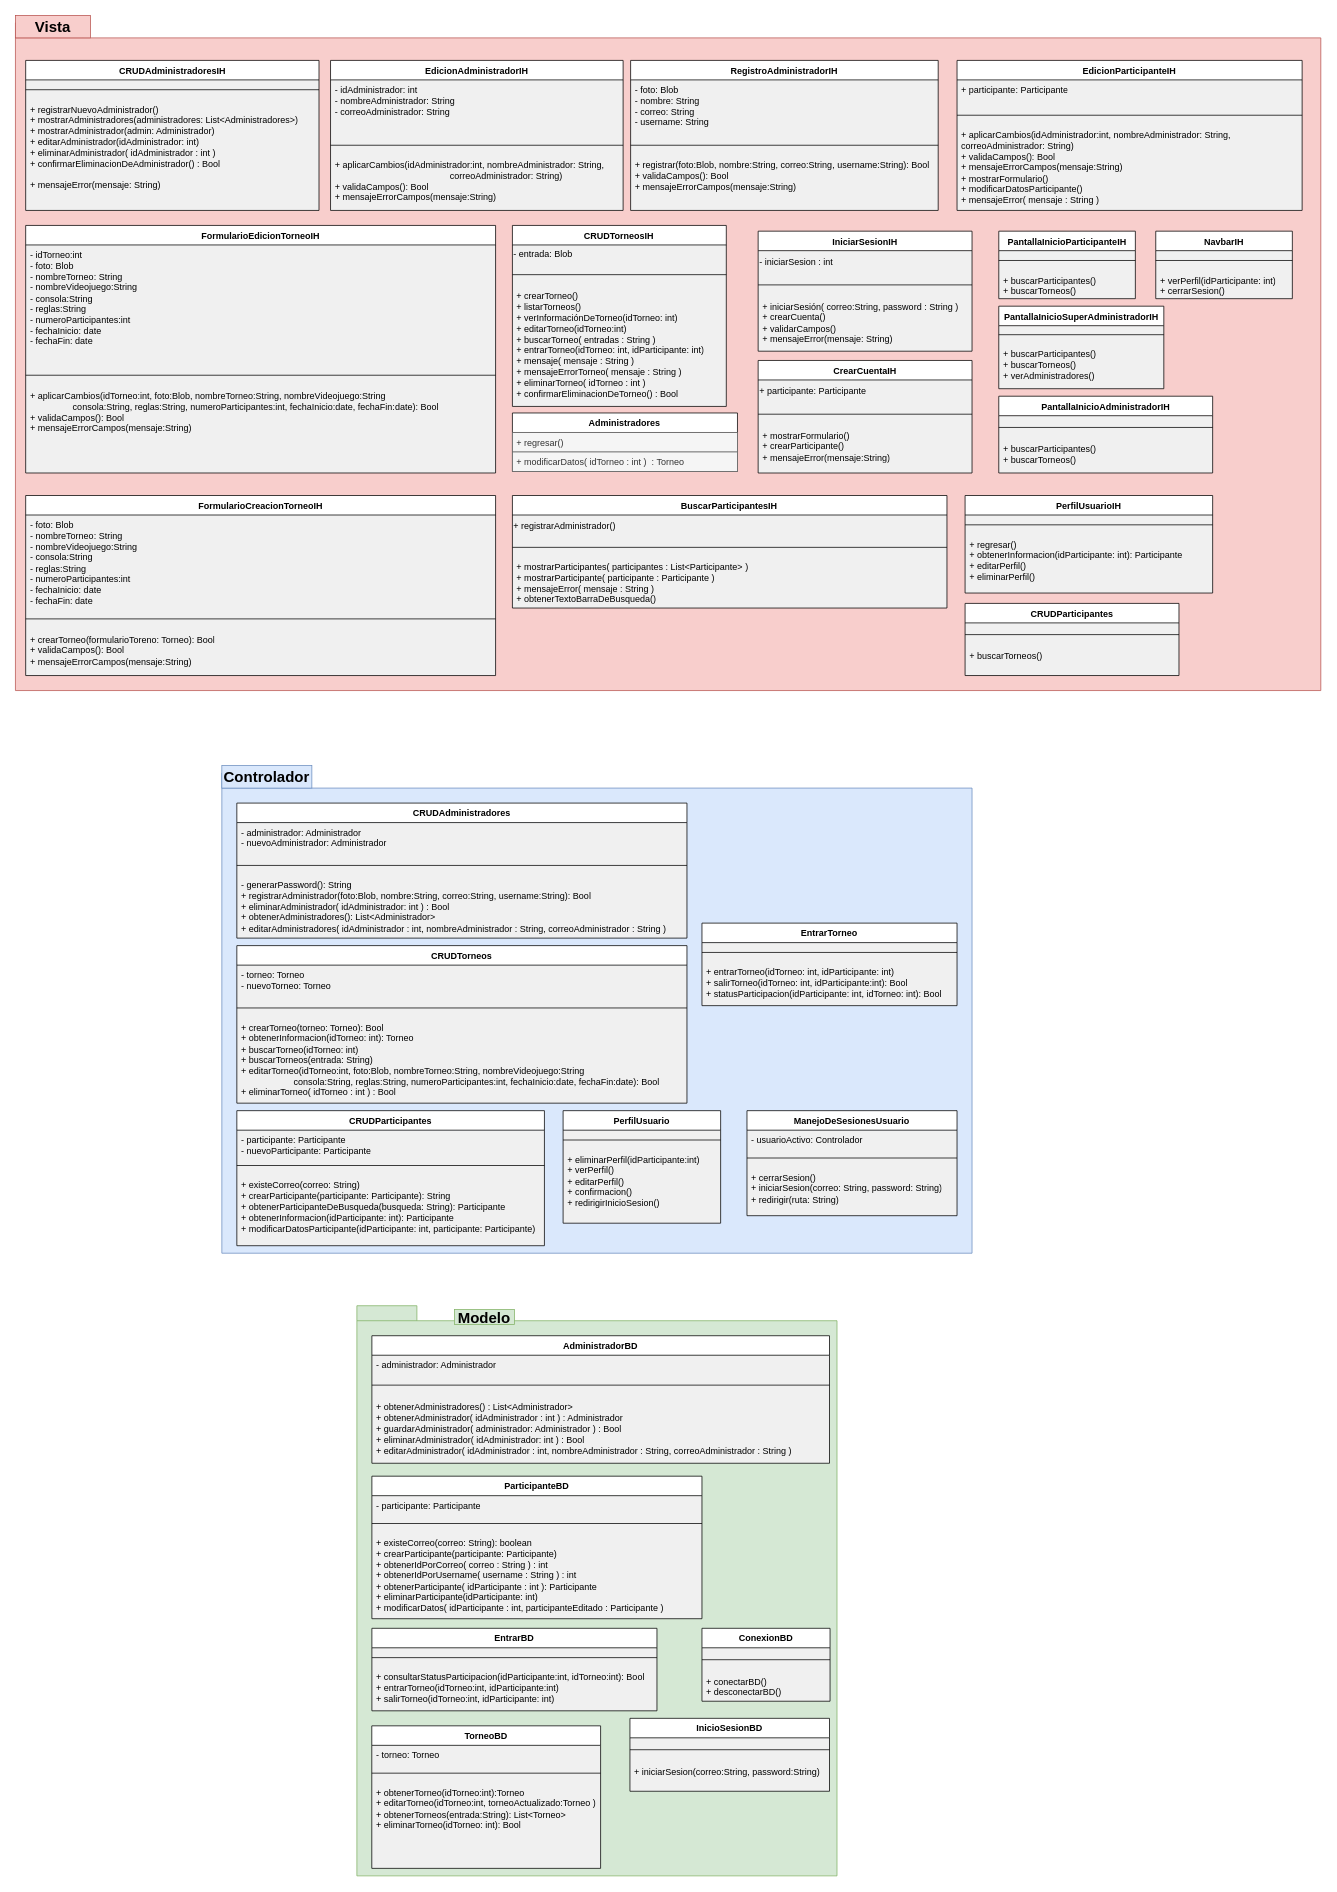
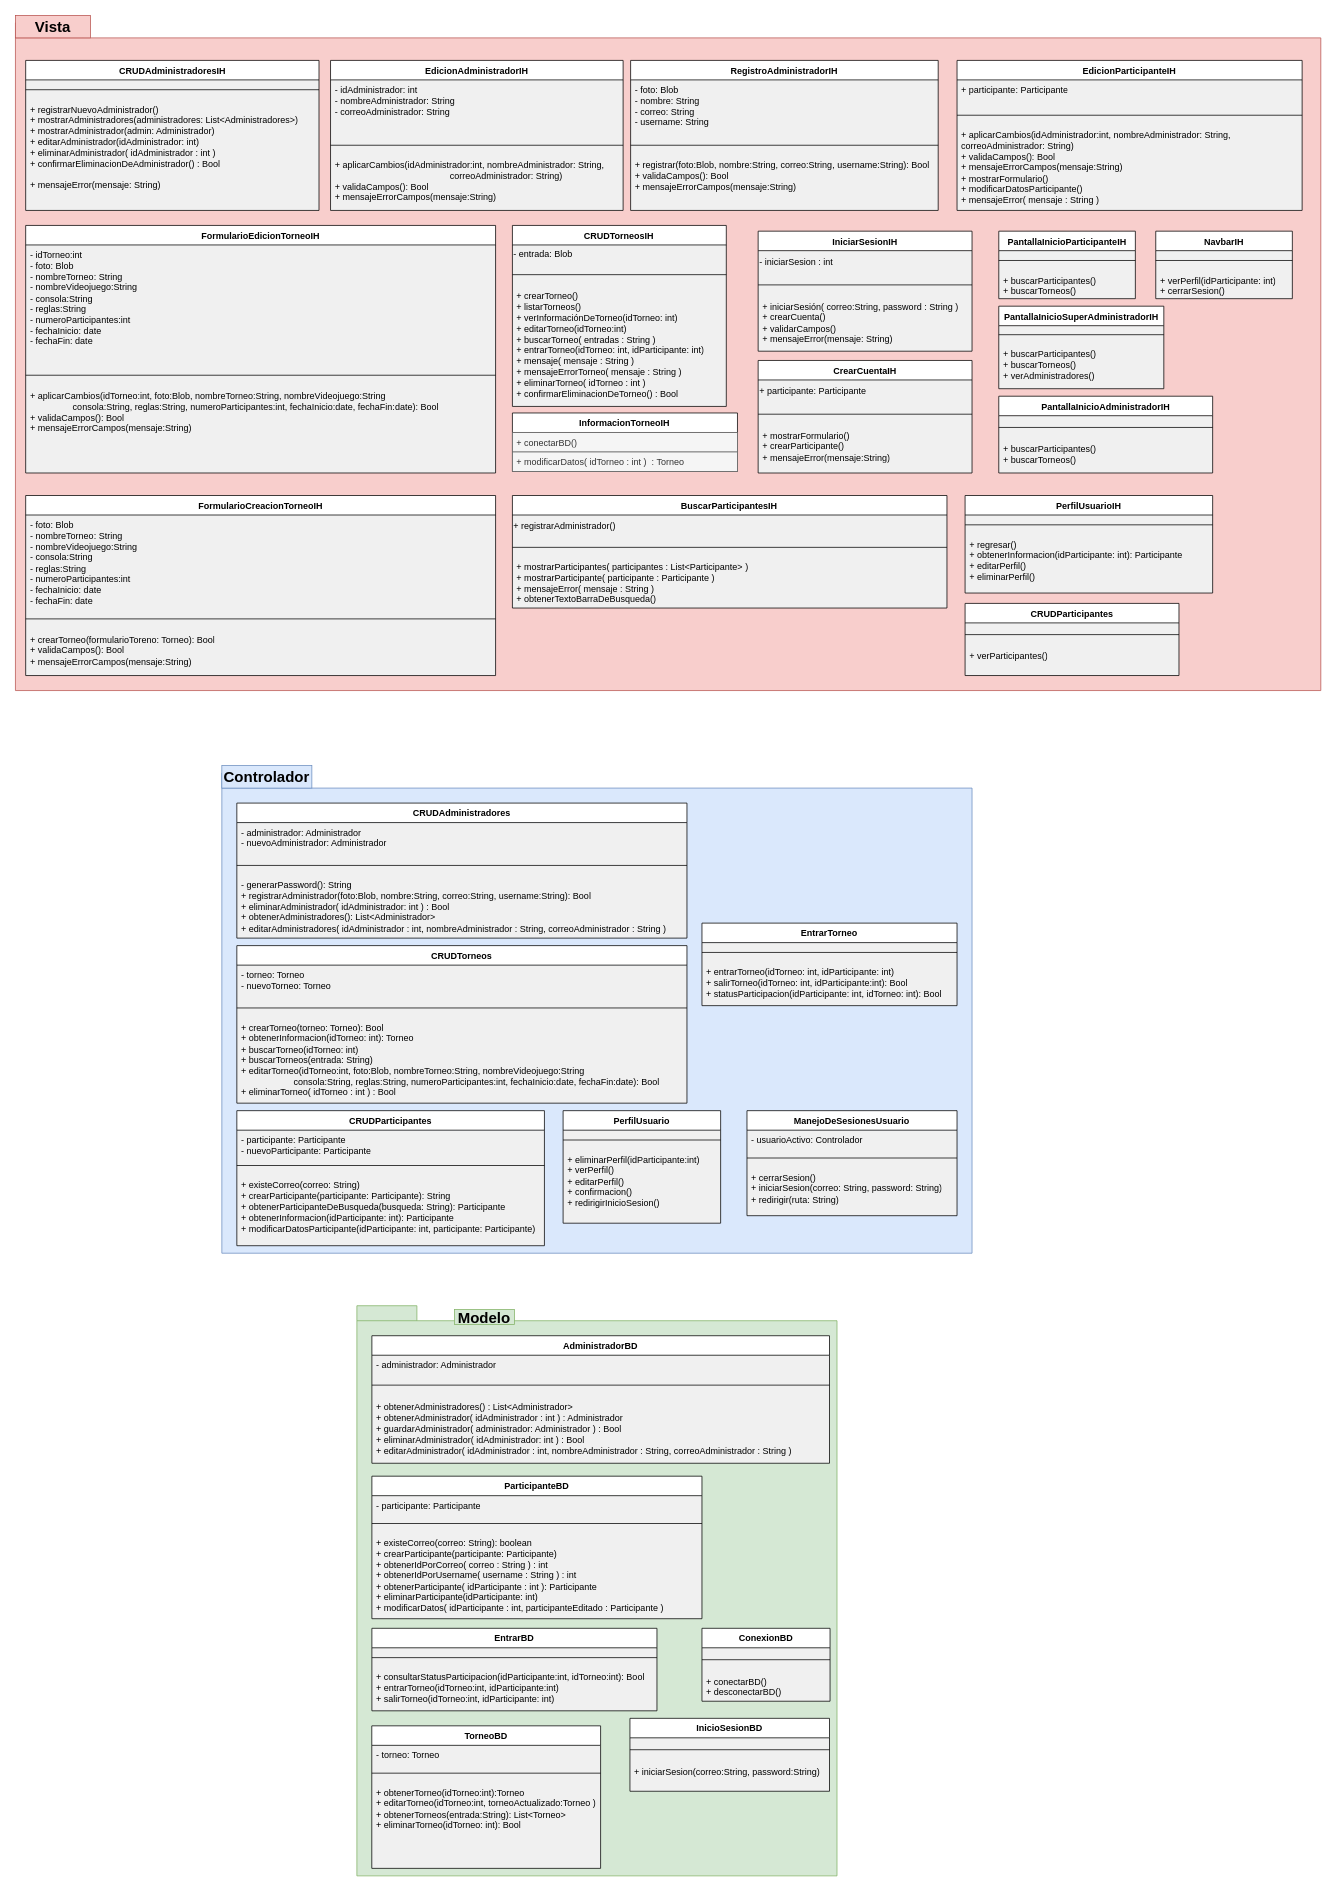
(624, 424) -> (624, 424)
(545, 443) -> (550, 443)
(1011, 657) -> (1016, 657)
